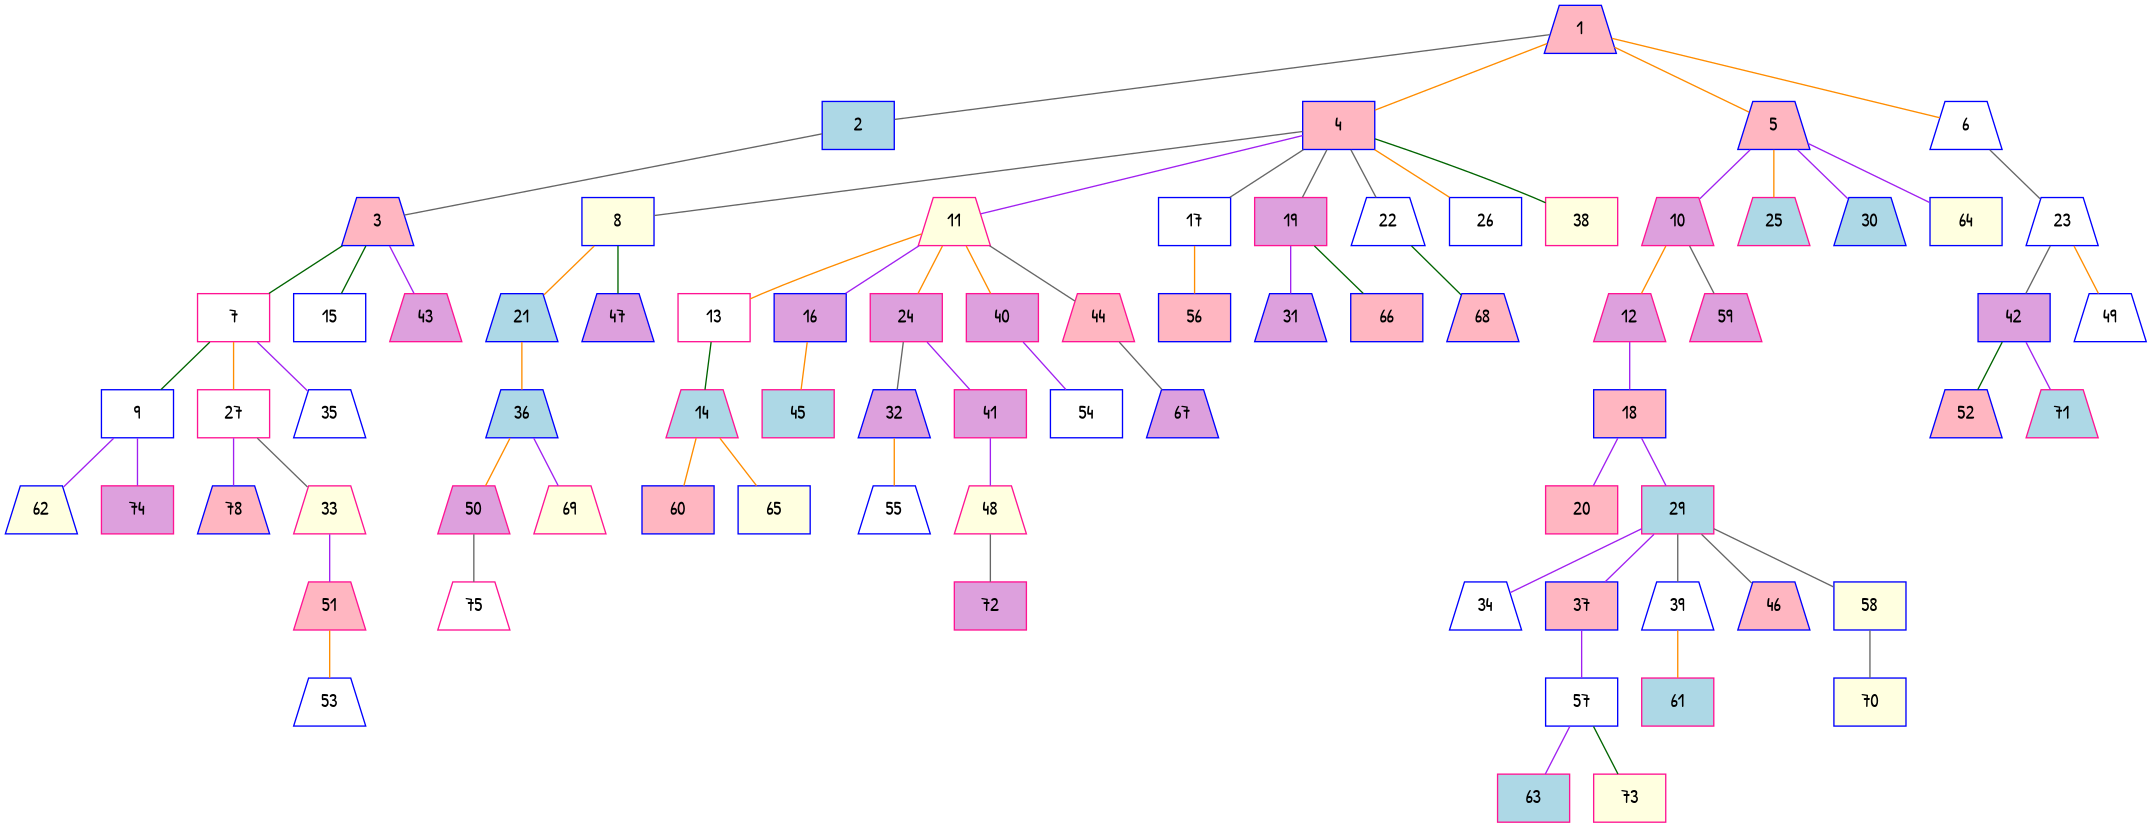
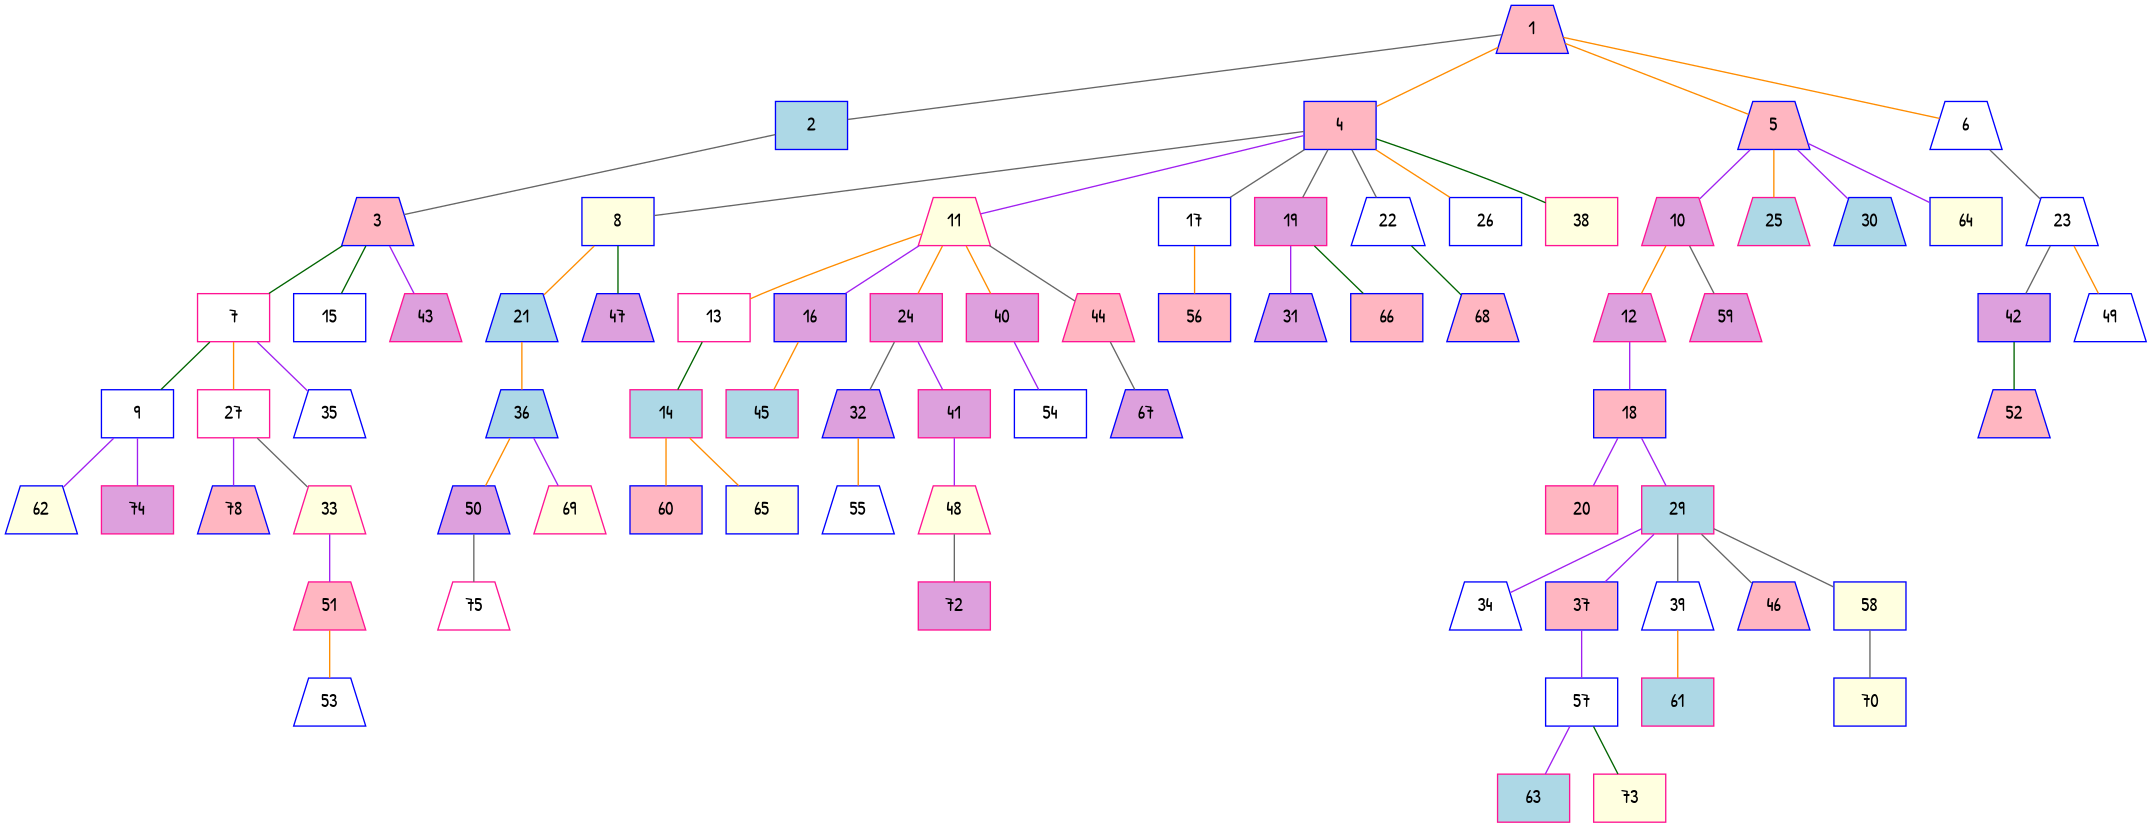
(702, 414) -> (666, 414)
(2062, 414) -> none
(474, 510) -> (474, 510)
